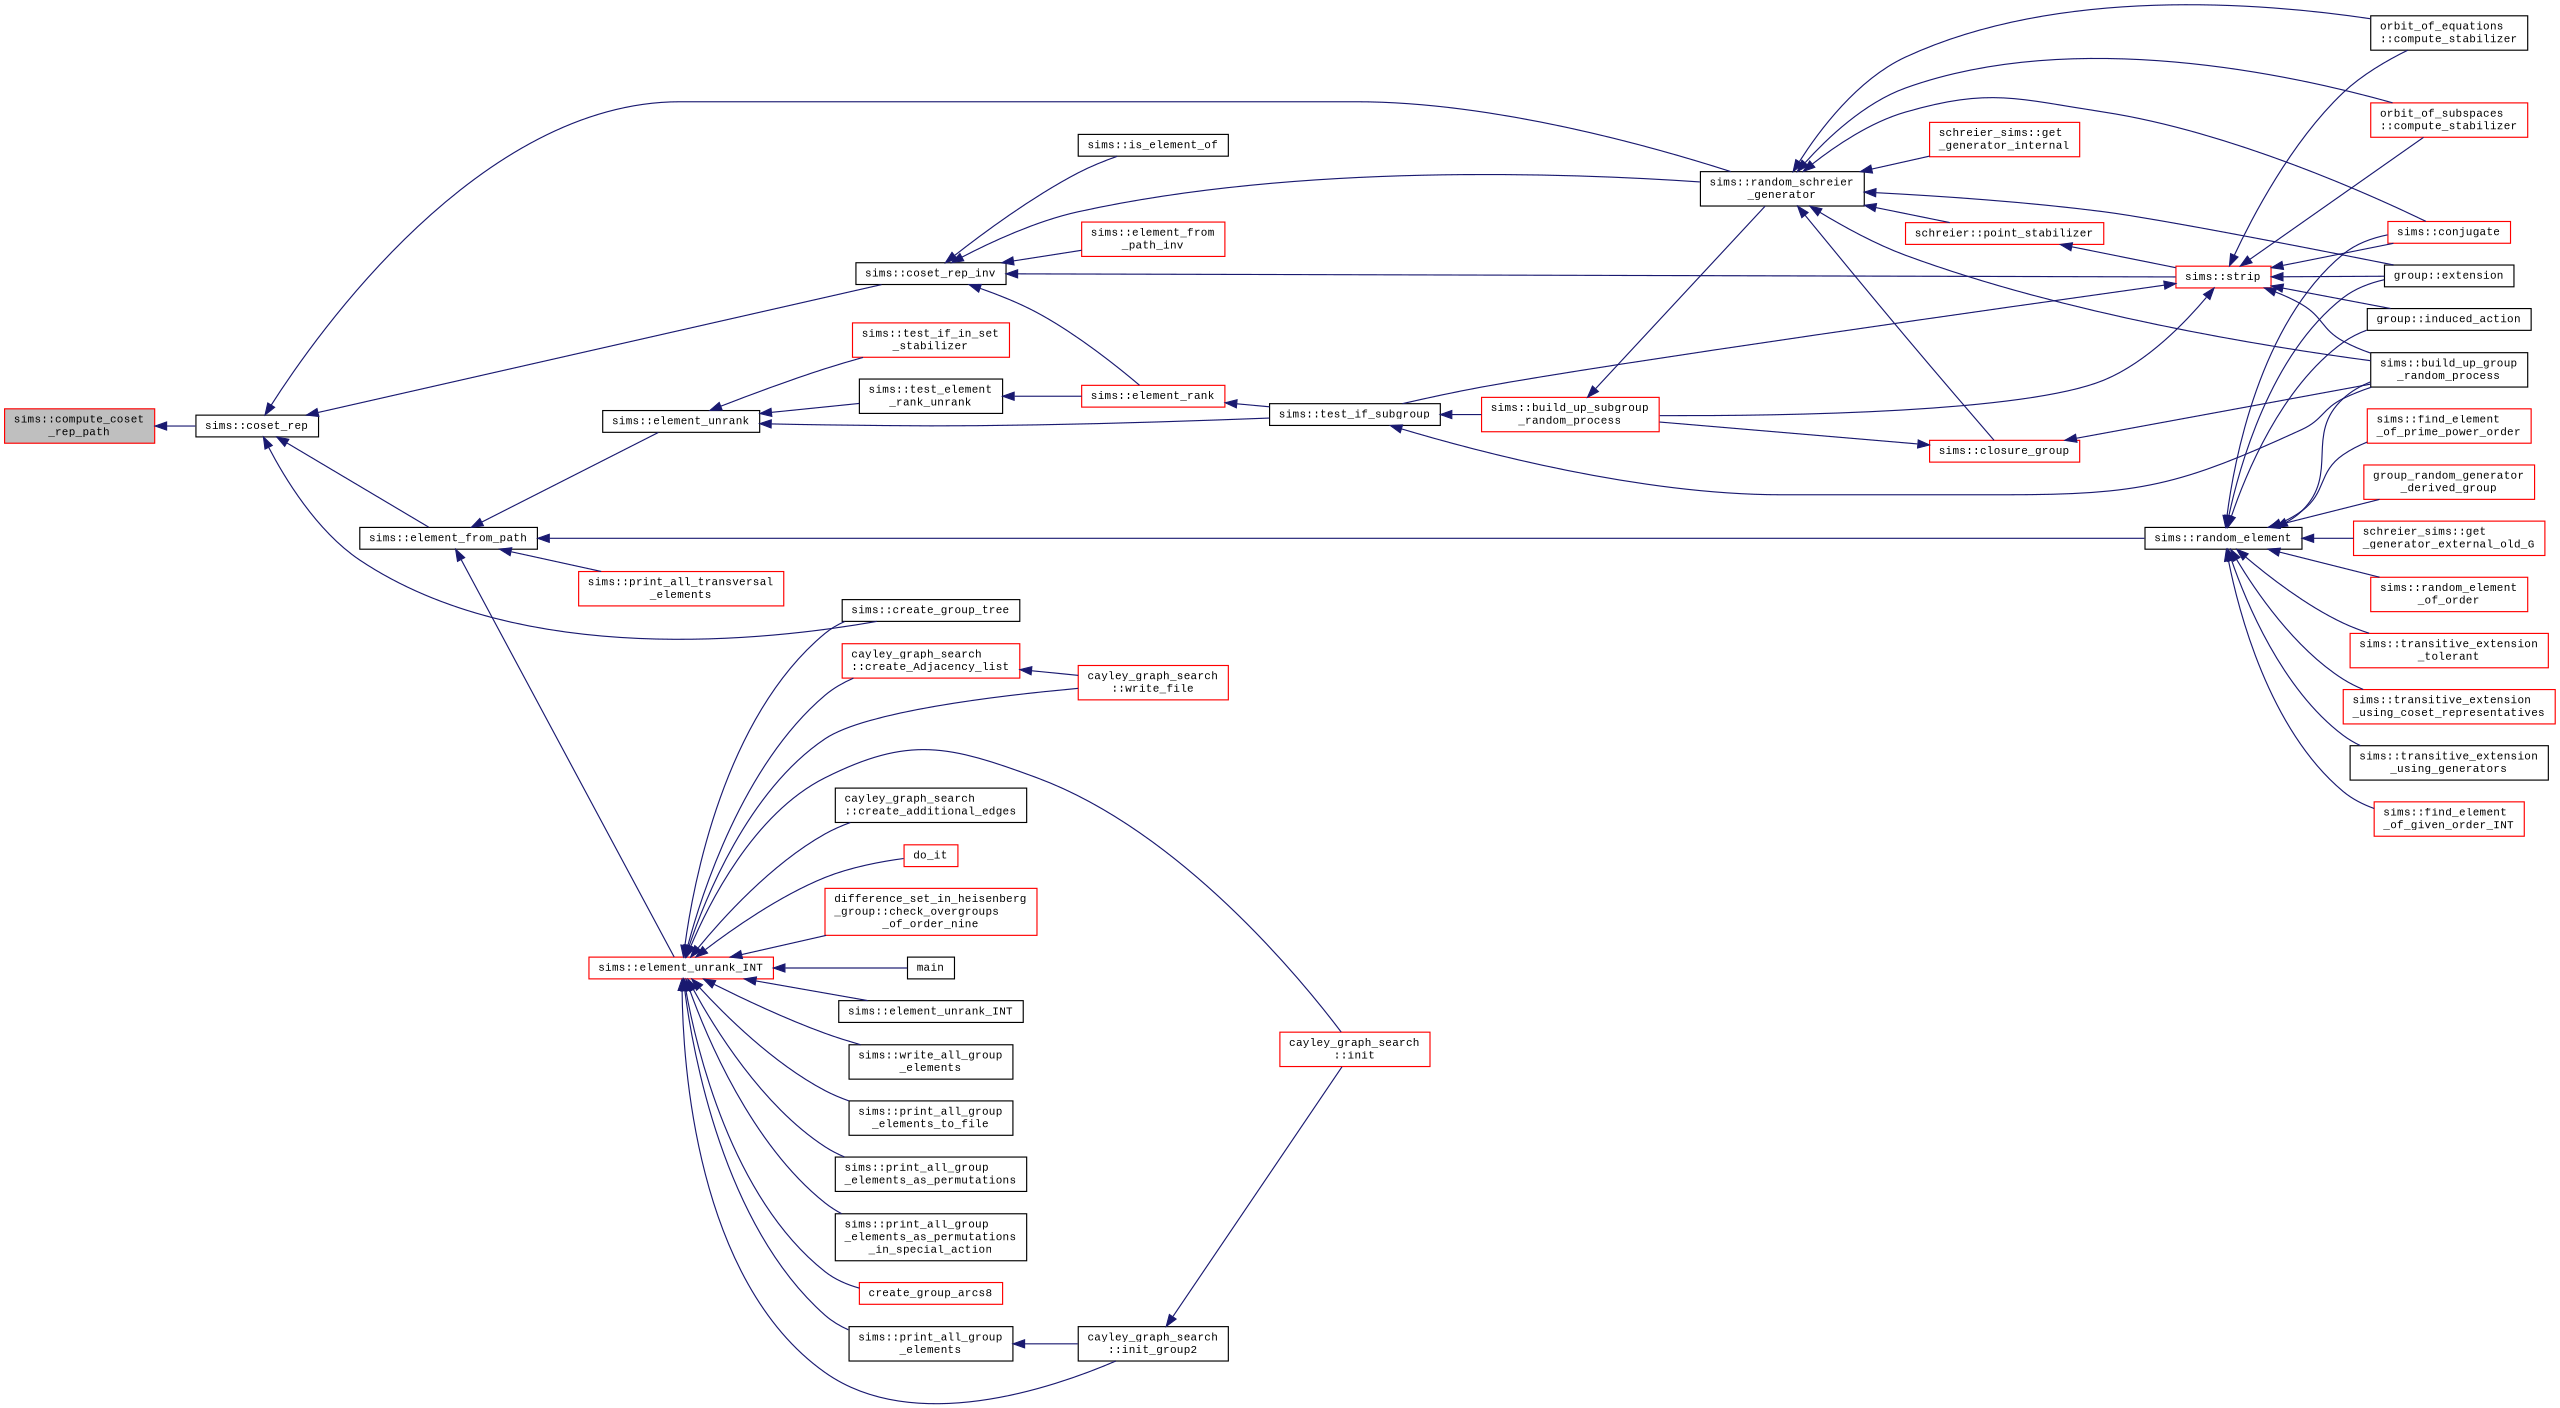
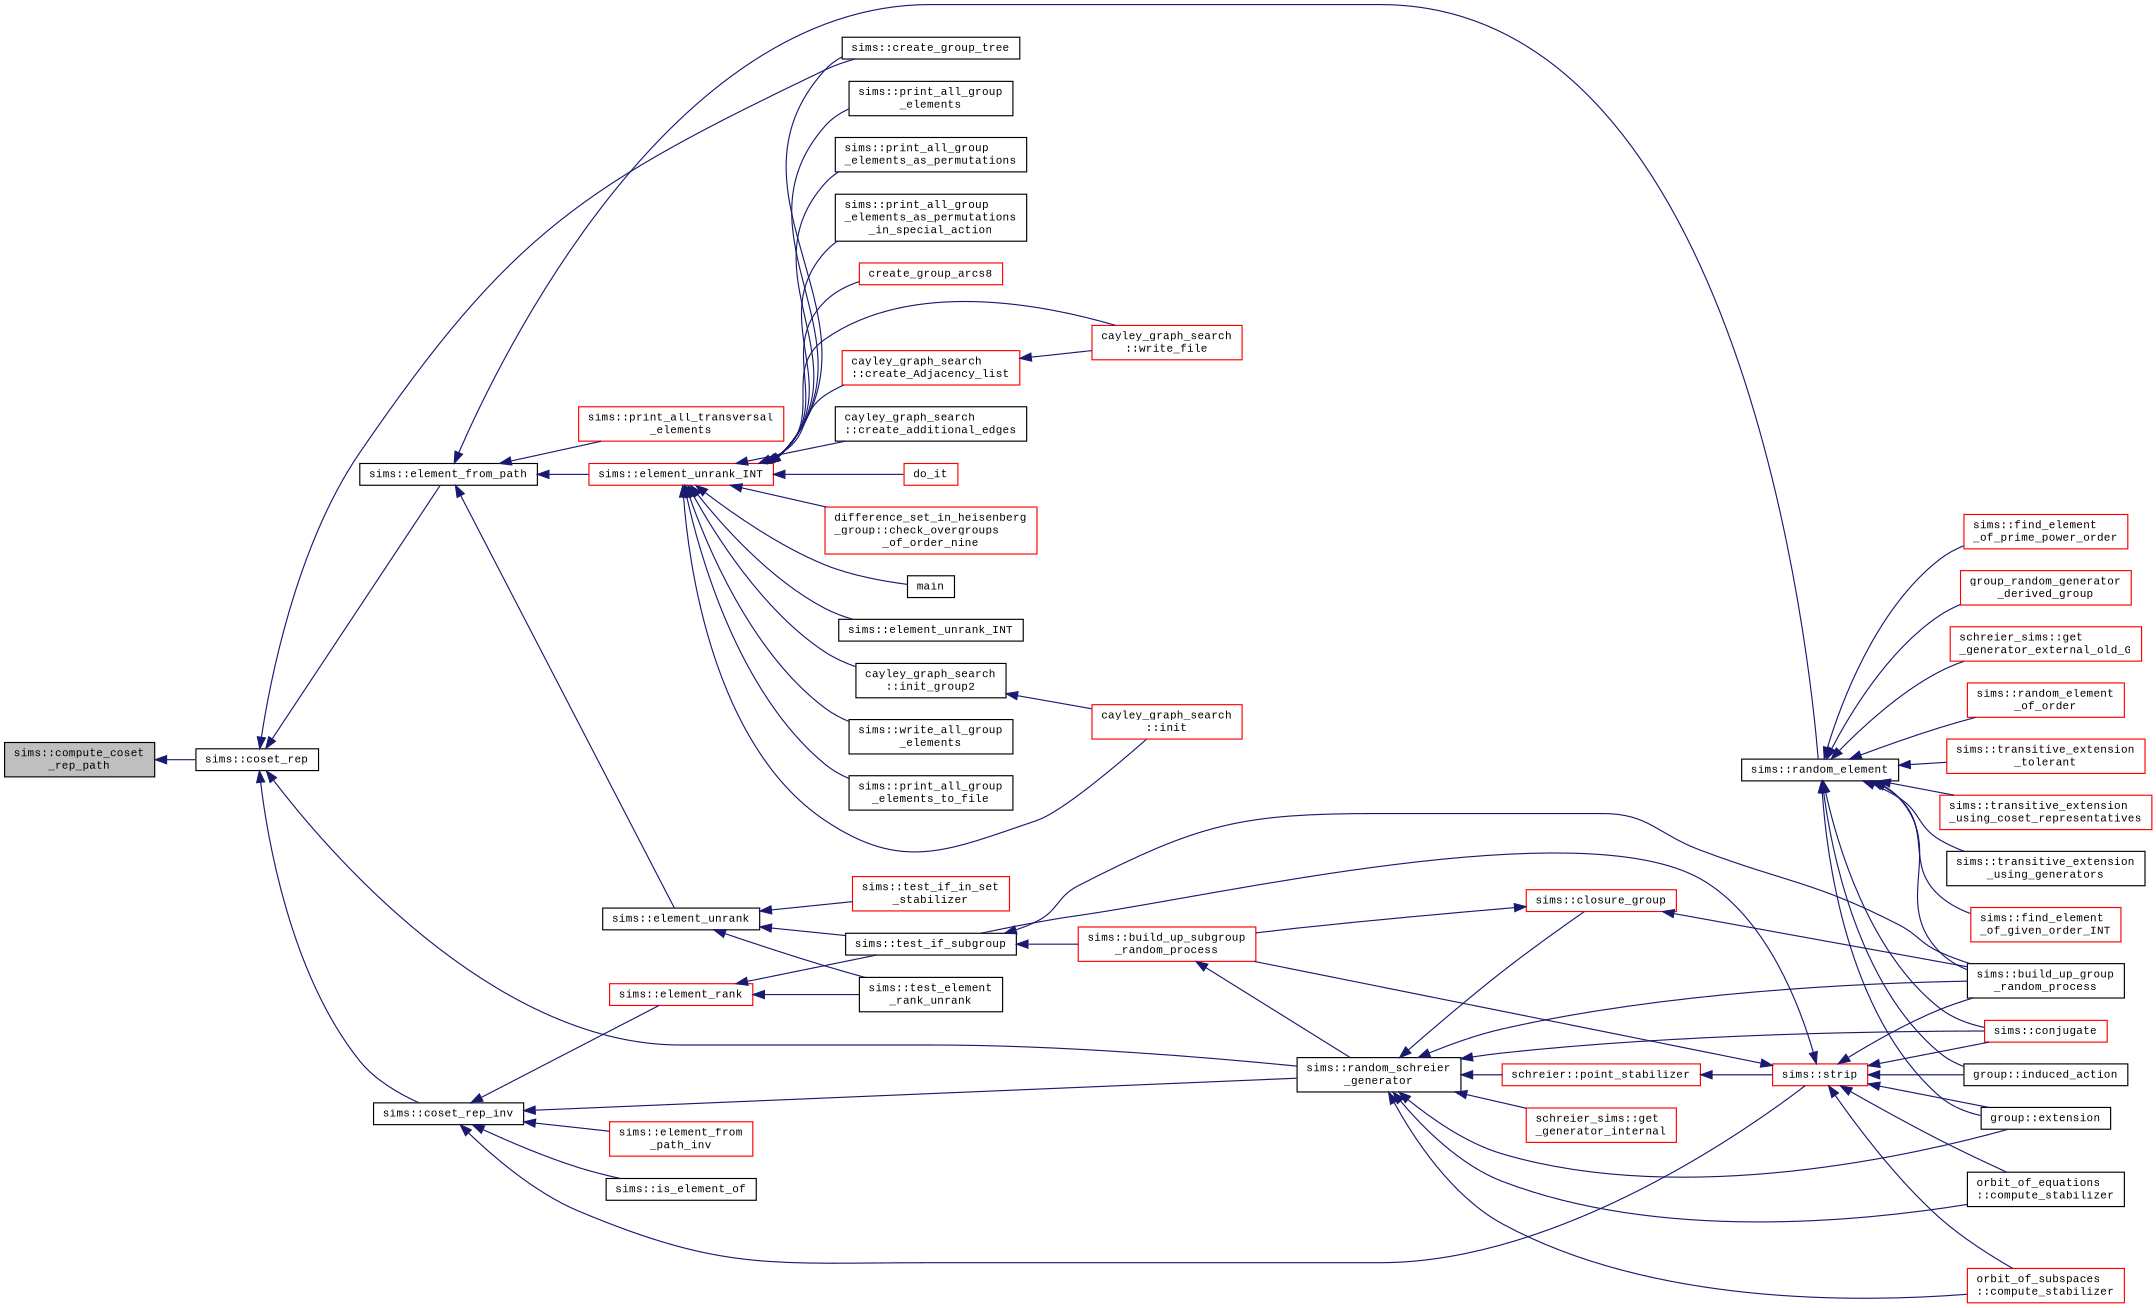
(1048, 396) -> (812, 995)
(80, 426) -> (80, 760)
(1051, 1344) -> none
